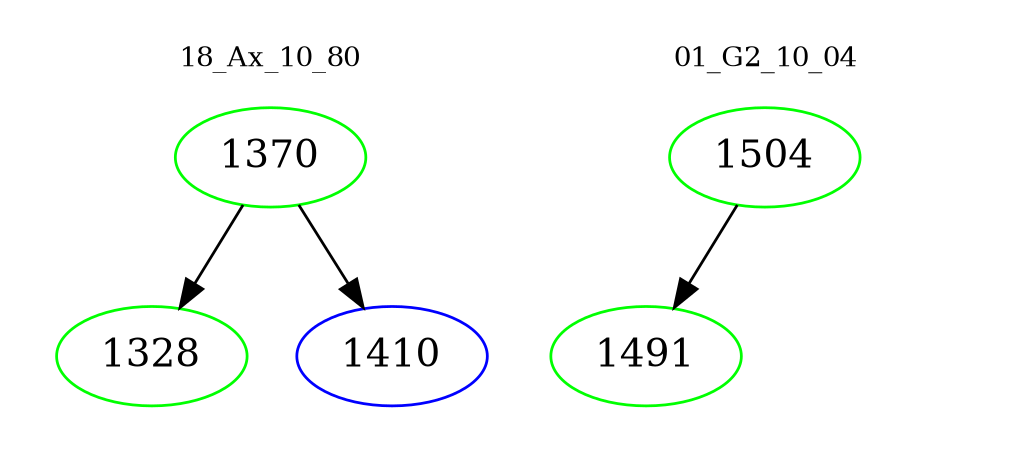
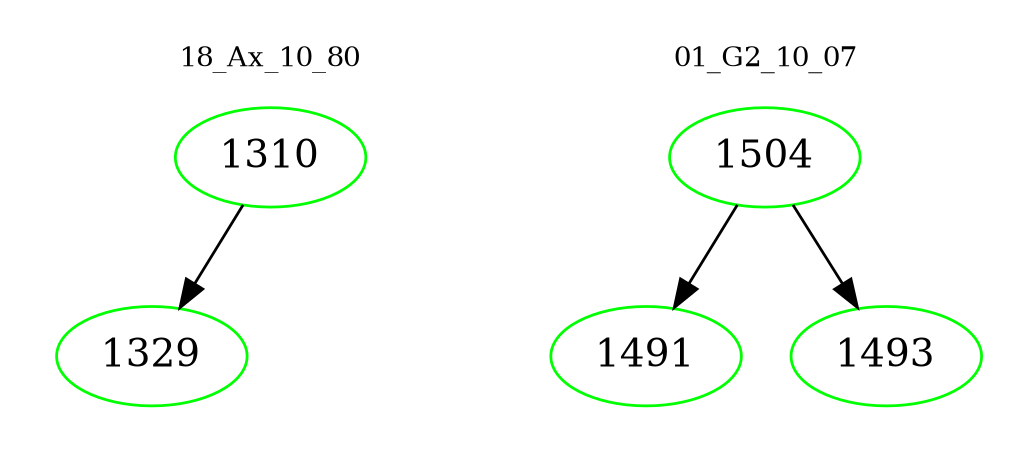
(766, 59) -> (766, 59)
(271, 157) -> (271, 157)
(152, 356) -> (152, 356)
(392, 356) -> none
none -> (886, 356)
